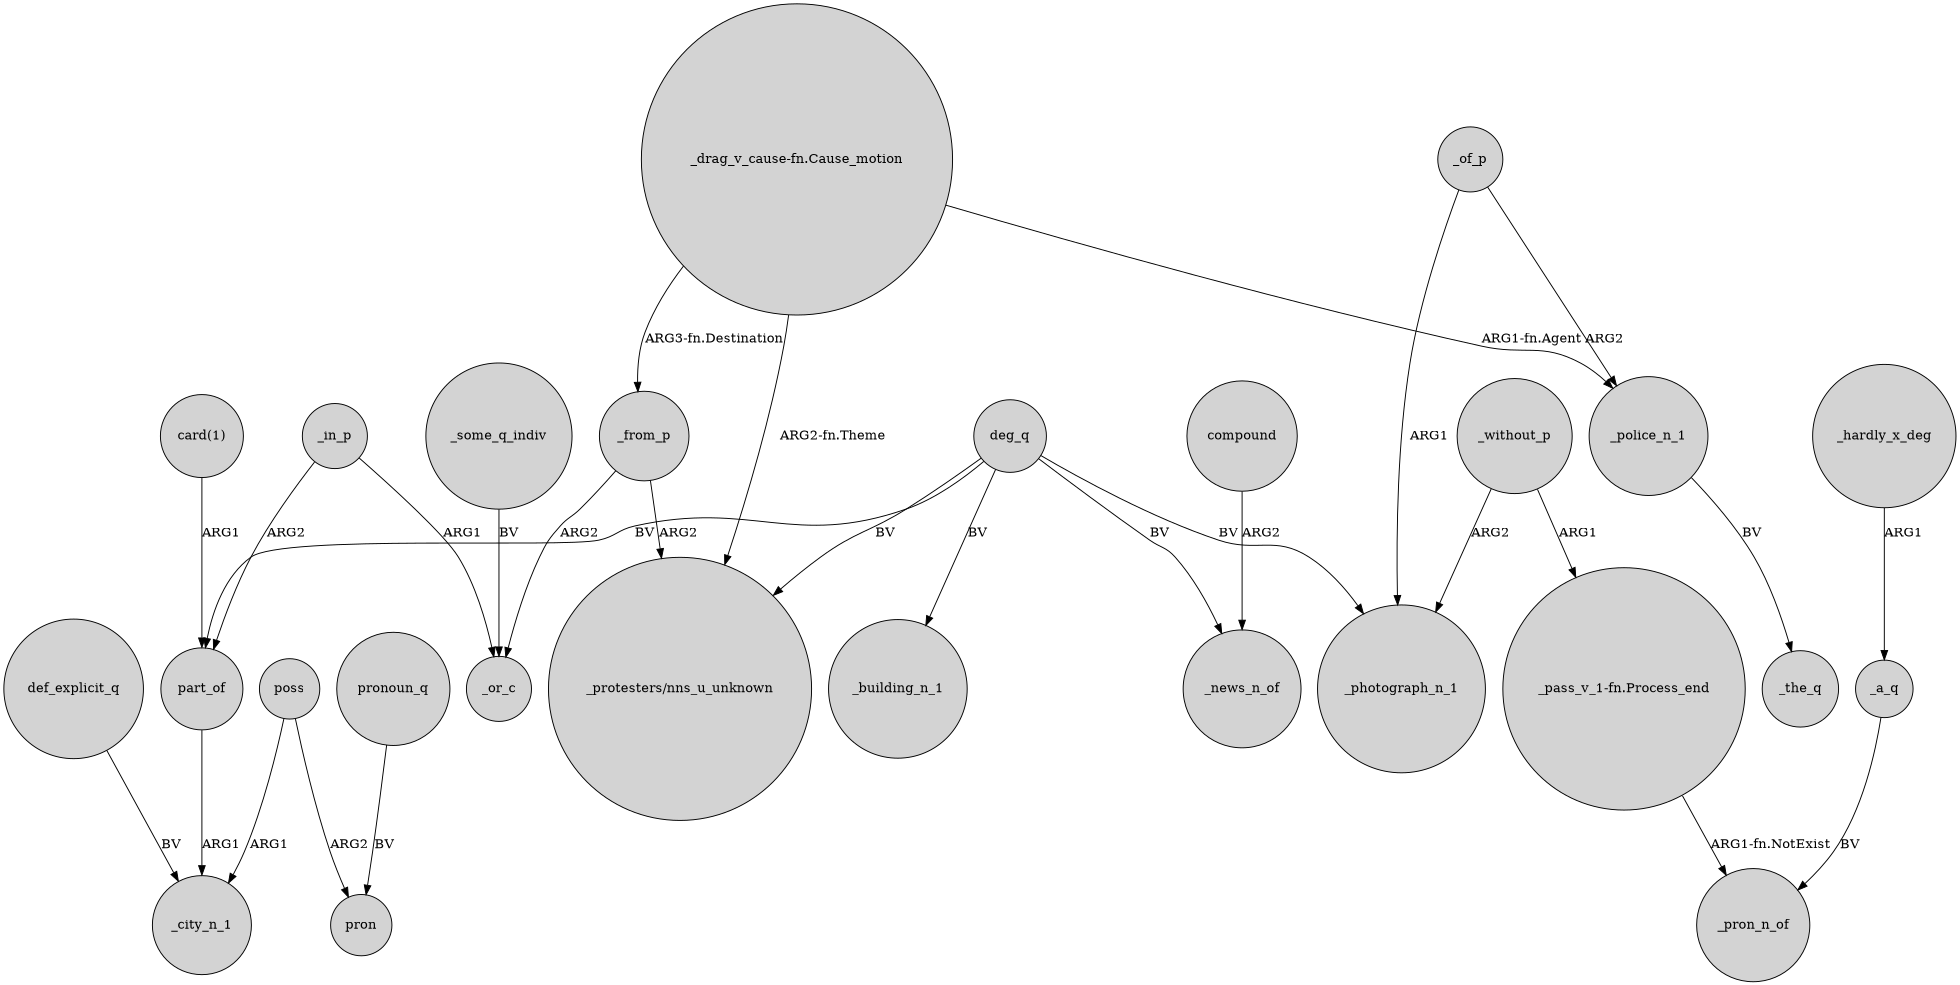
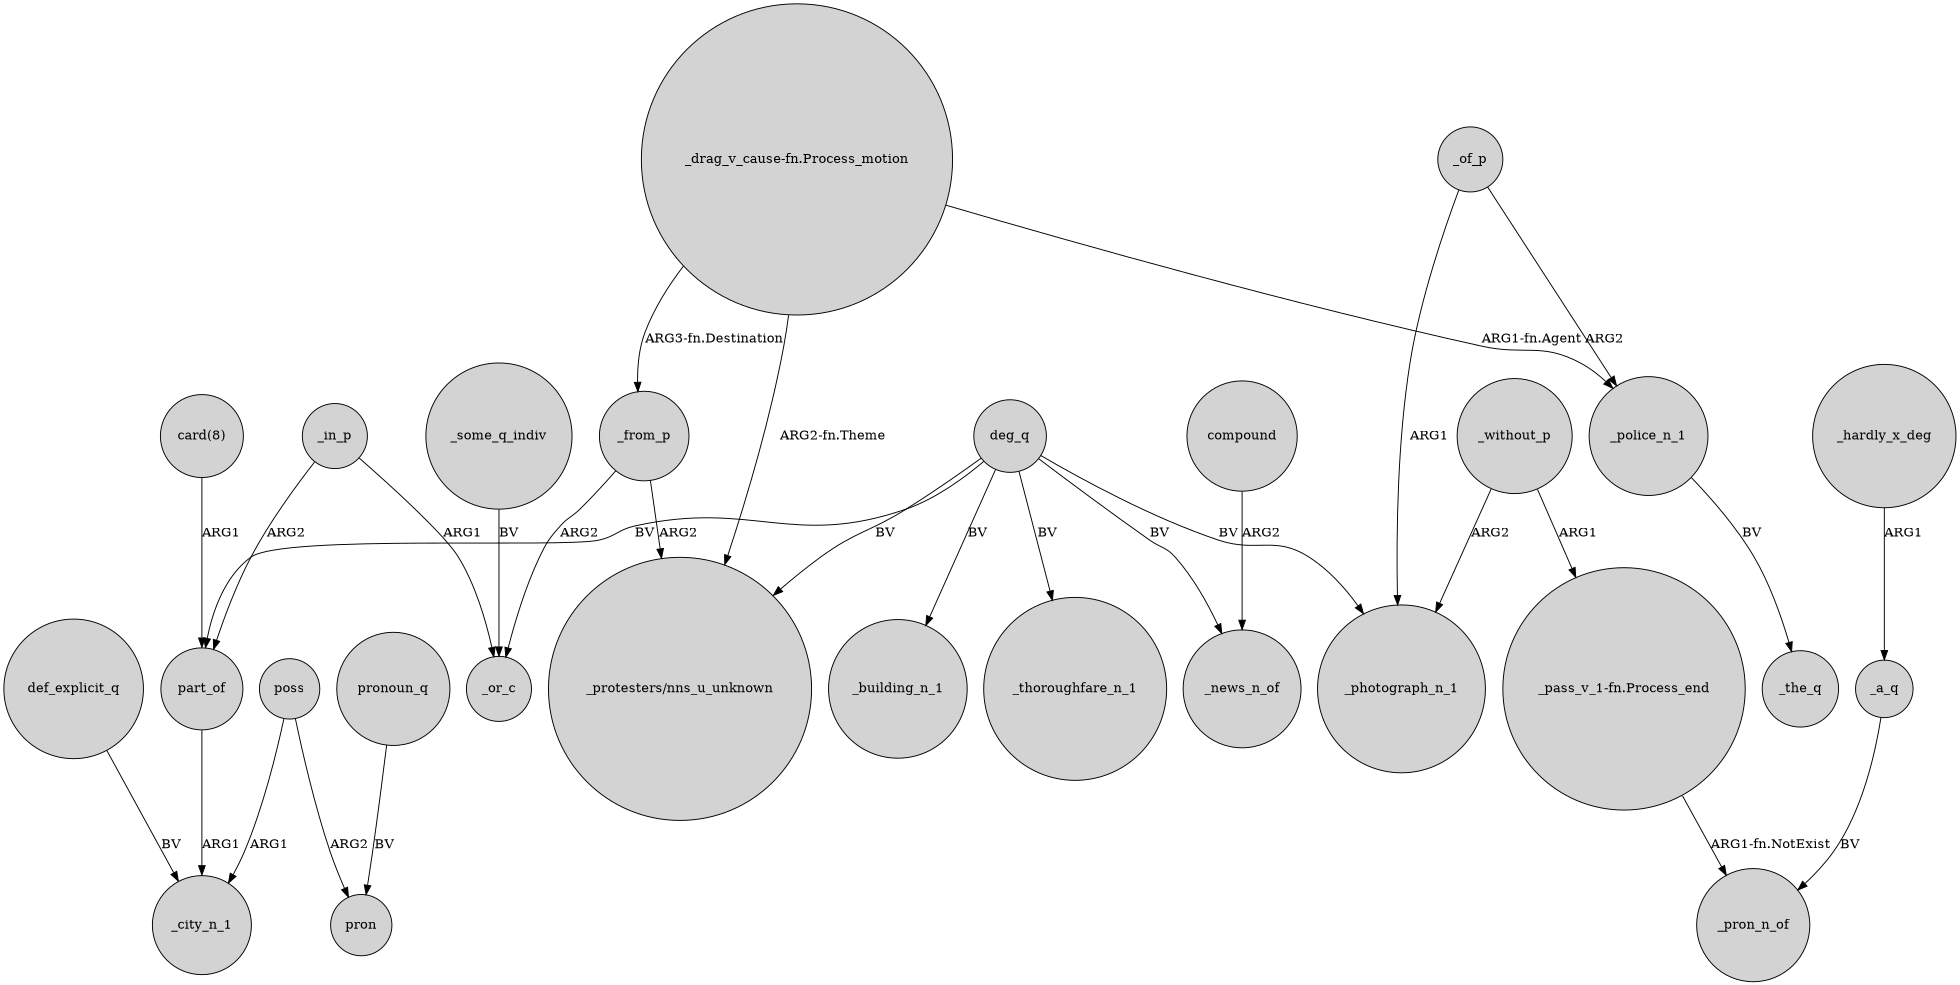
(797, 159) -> (797, 159)
(202, 436) -> (202, 436)
none -> (1075, 689)
